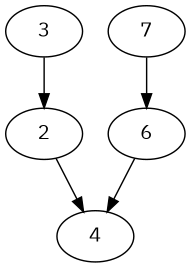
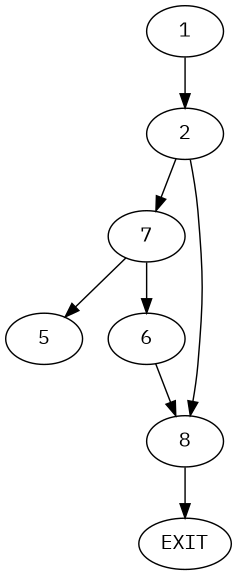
(44, 31) -> (185, 31)
none -> (169, 178)
(95, 236) -> (185, 441)
none -> (44, 339)
none -> (185, 544)
